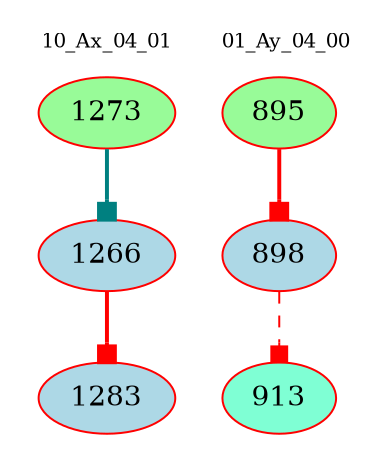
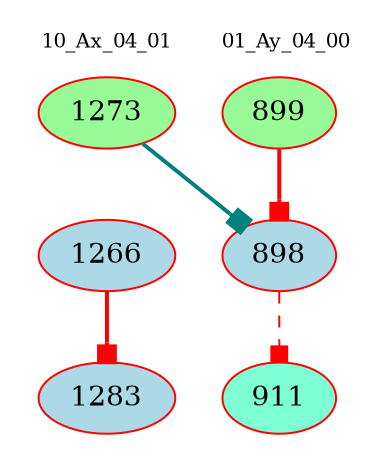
(279, 113) -> (279, 113)
(107, 174) -> (178, 172)
(279, 398) -> (279, 398)
